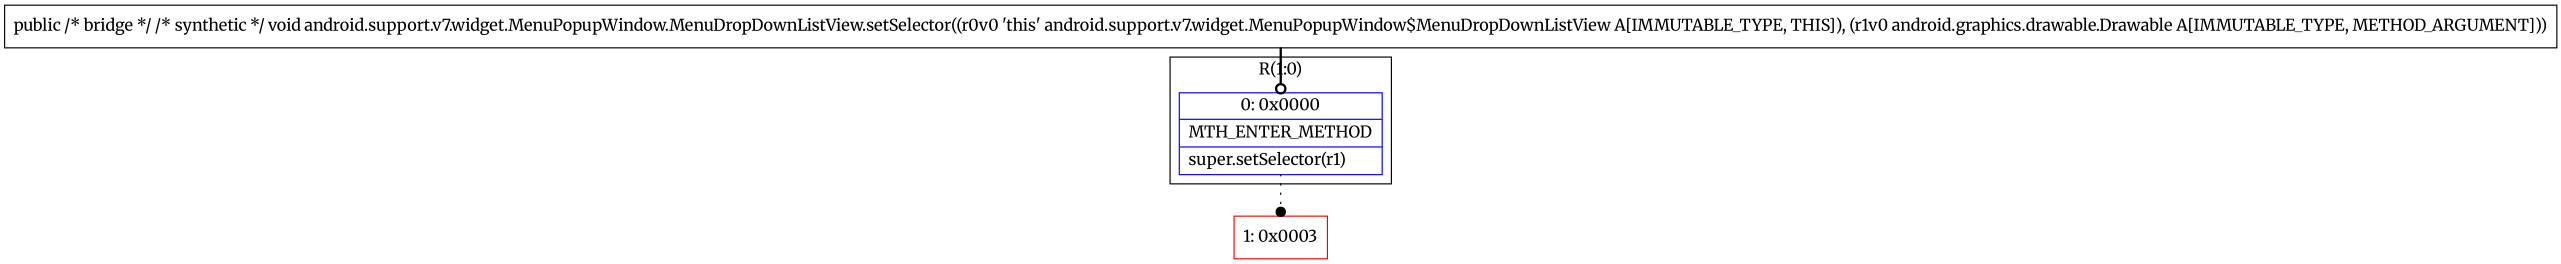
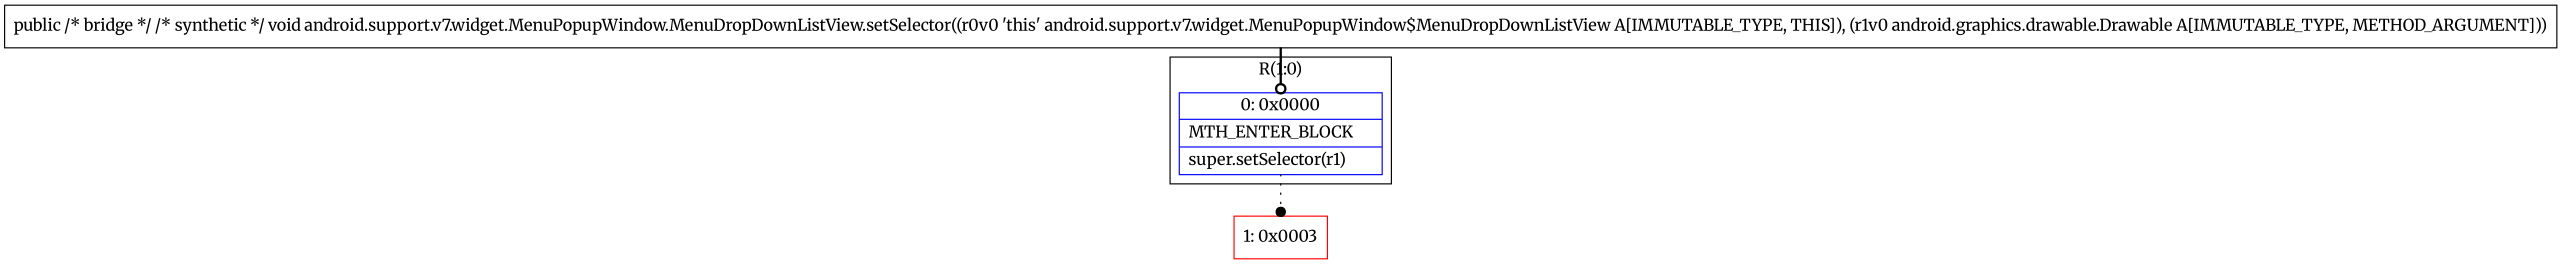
(1281, 133) -> (1271, 133)
